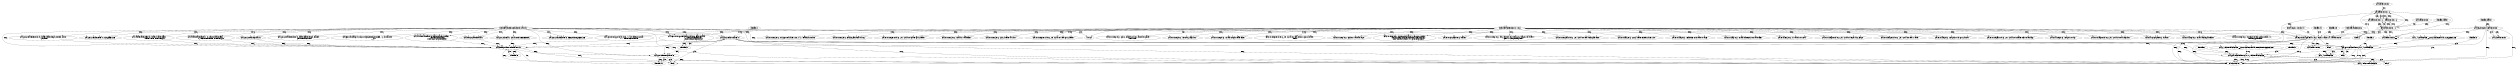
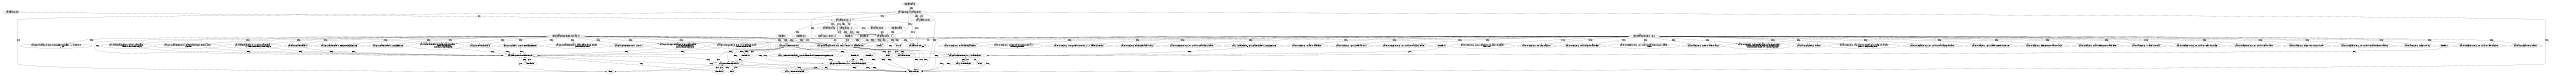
(2363, 24) -> (876, 16)
(2354, 28) -> (801, 36)
none -> (907, 29)
none -> (629, 46)
